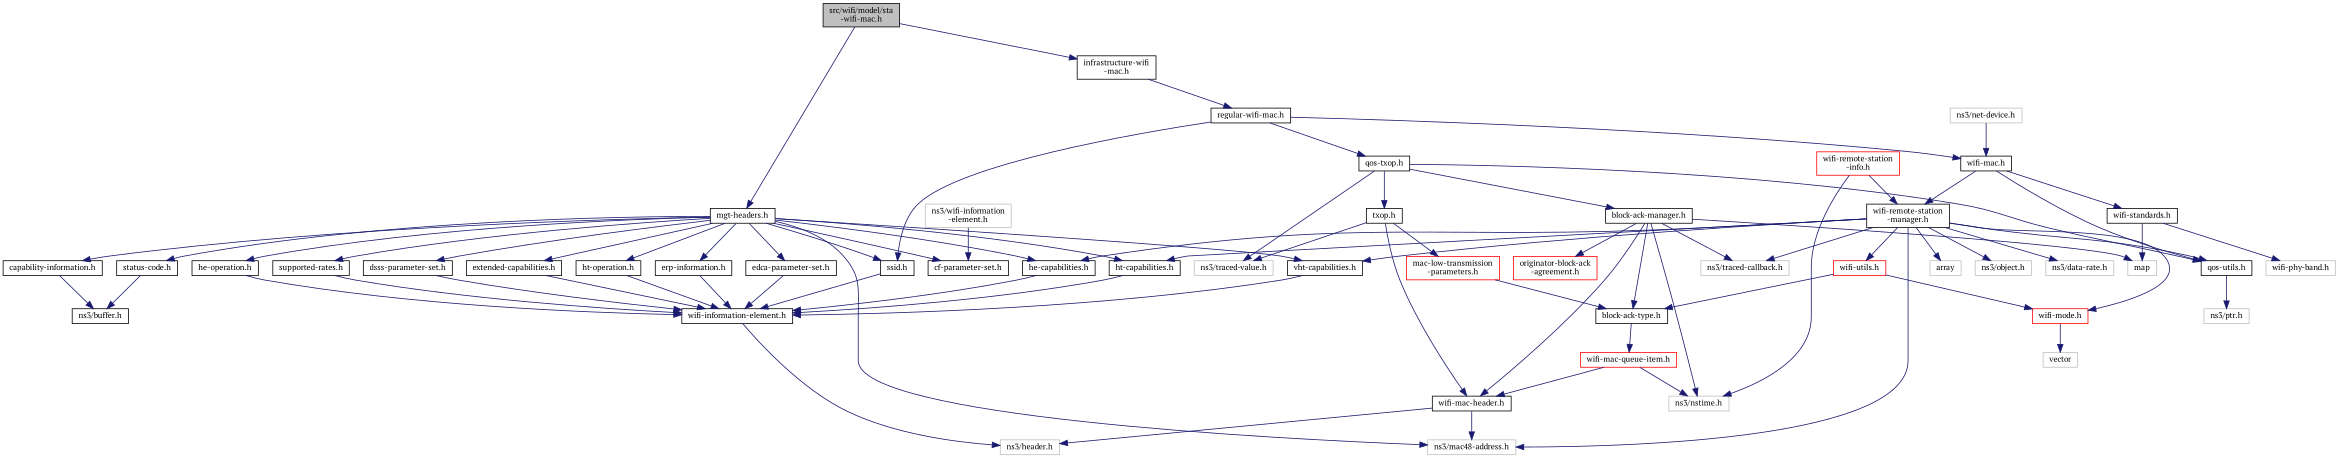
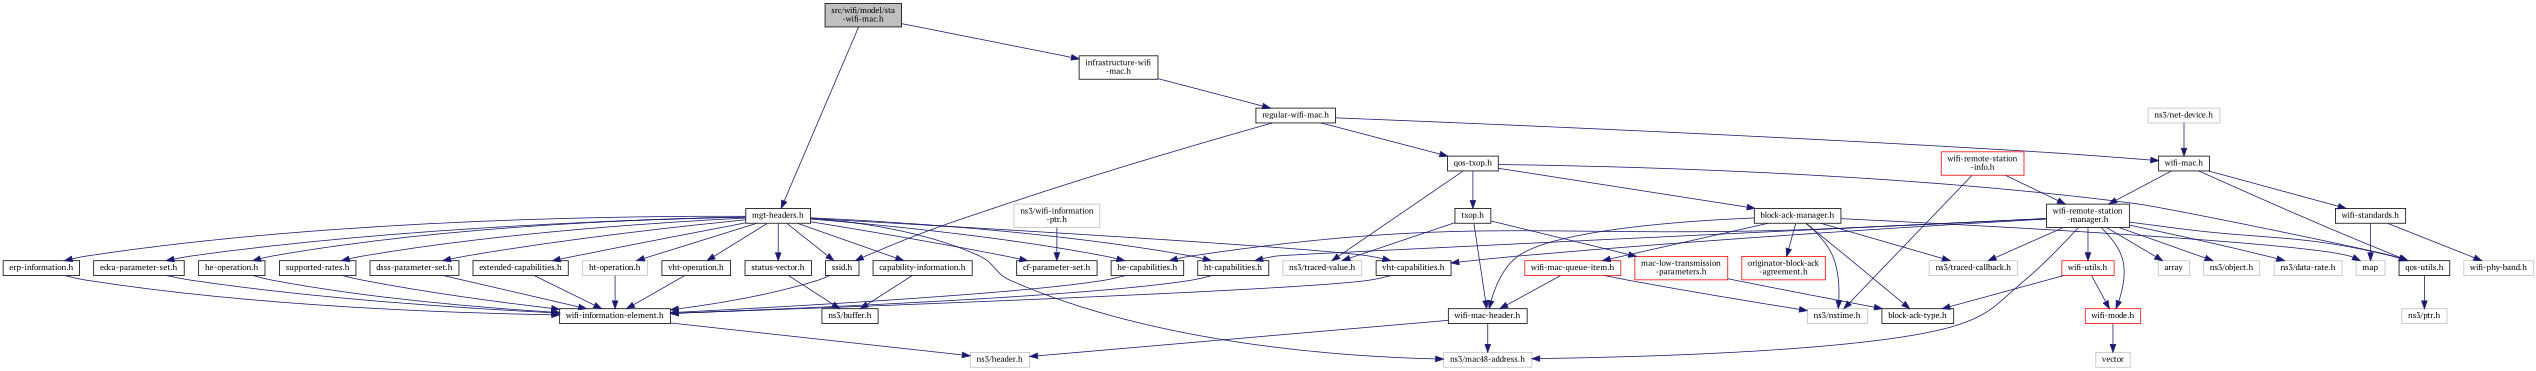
(968, 216) -> (1057, 216)
(147, 268) -> (778, 268)
(608, 268) -> (615, 268)
none -> (696, 268)
(1630, 334) -> (1650, 250)
